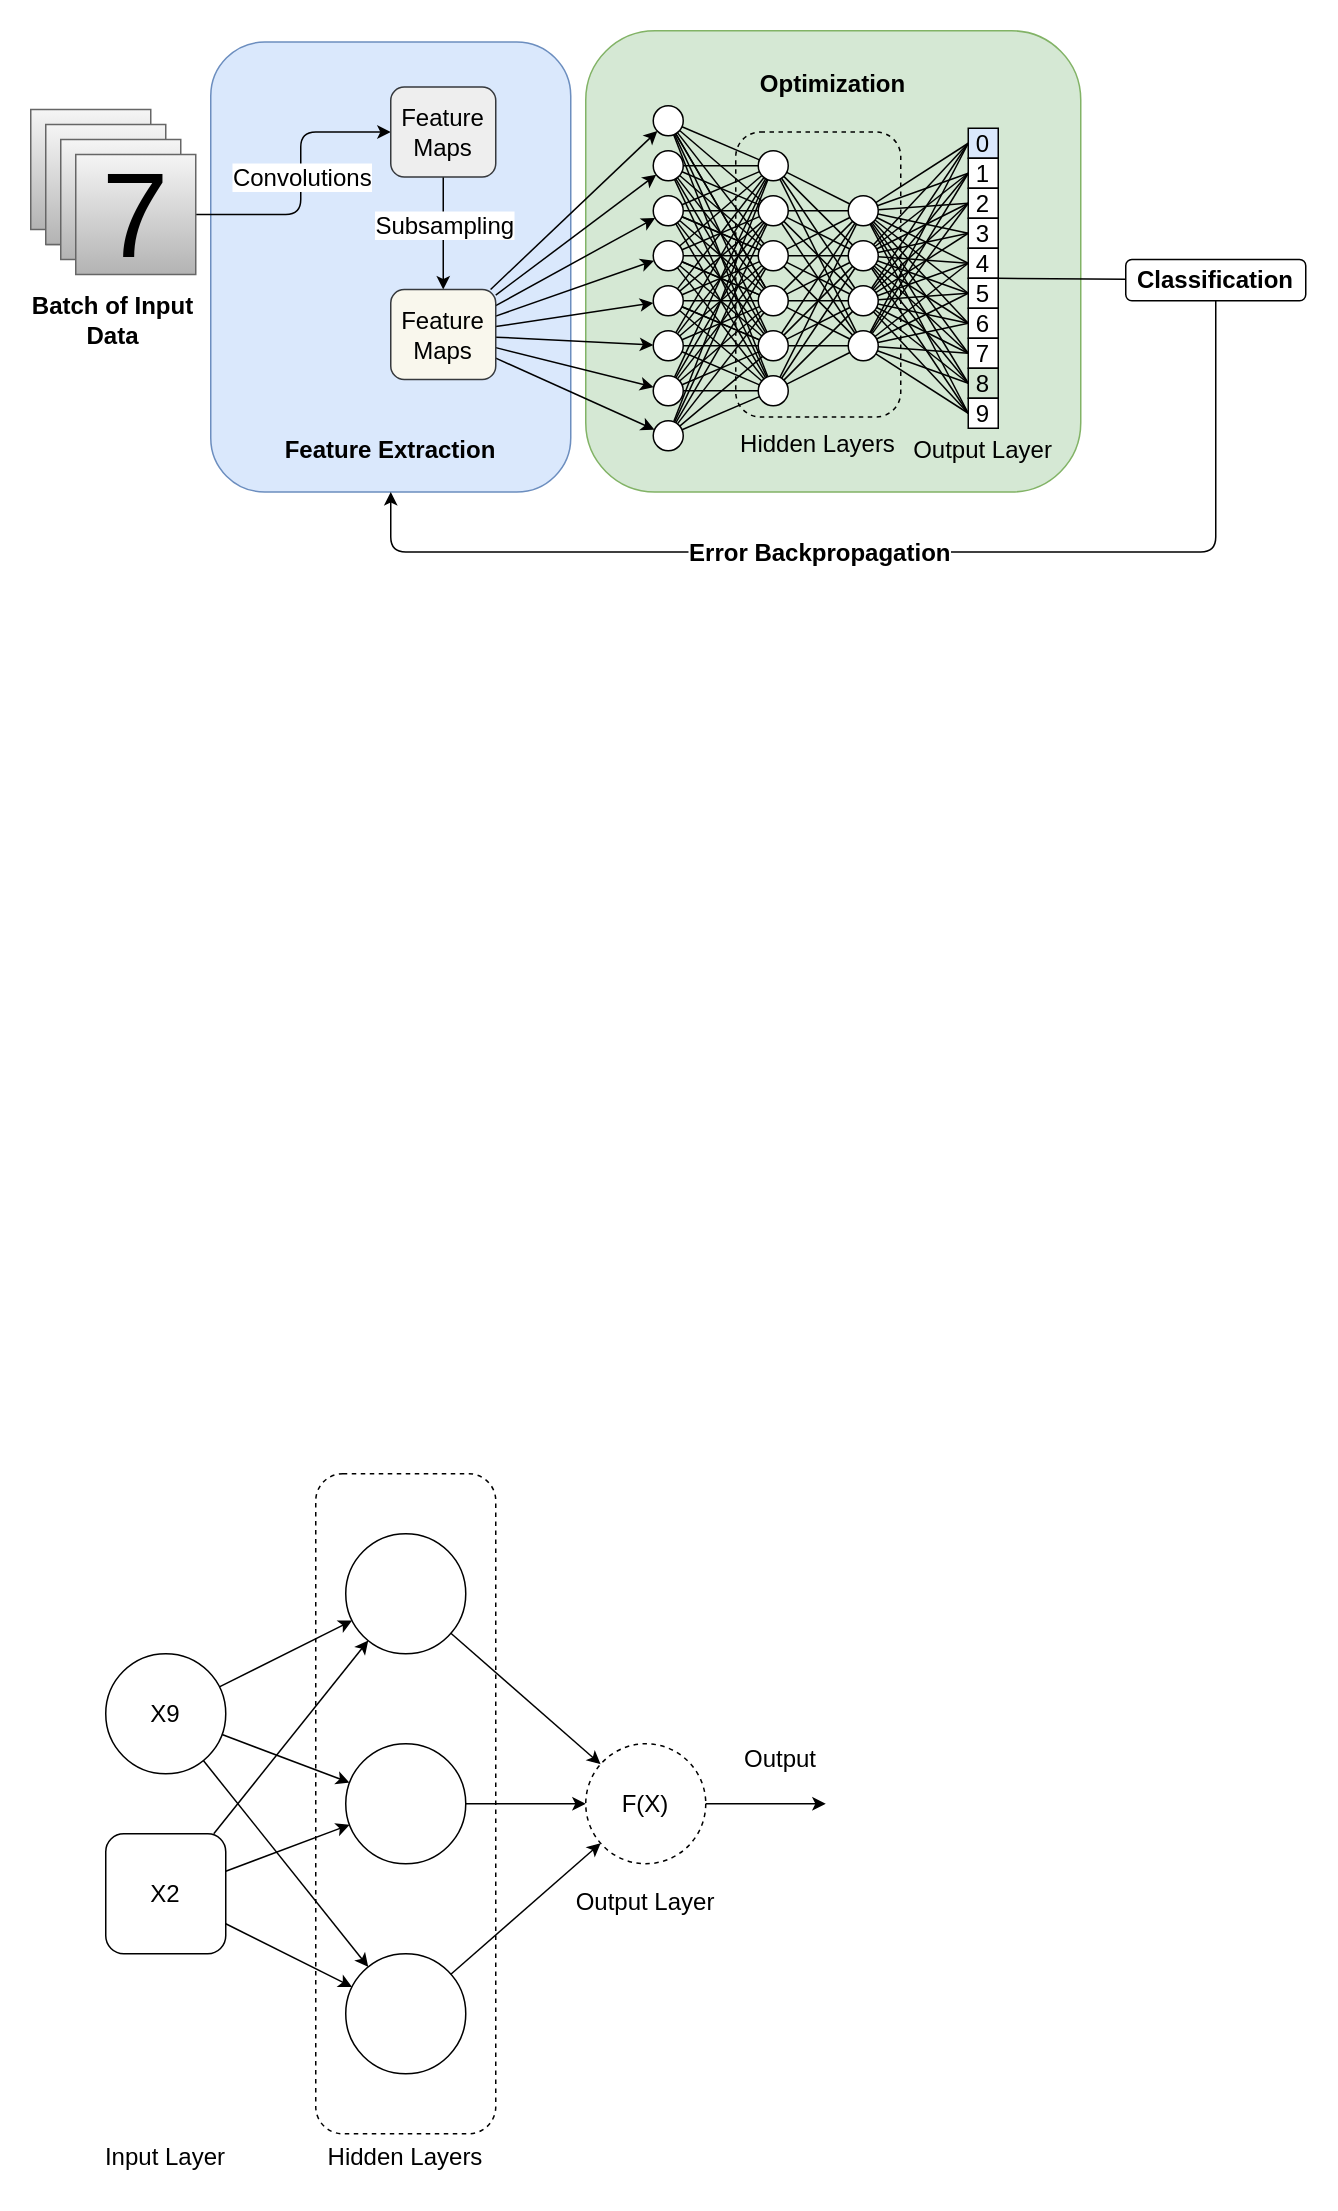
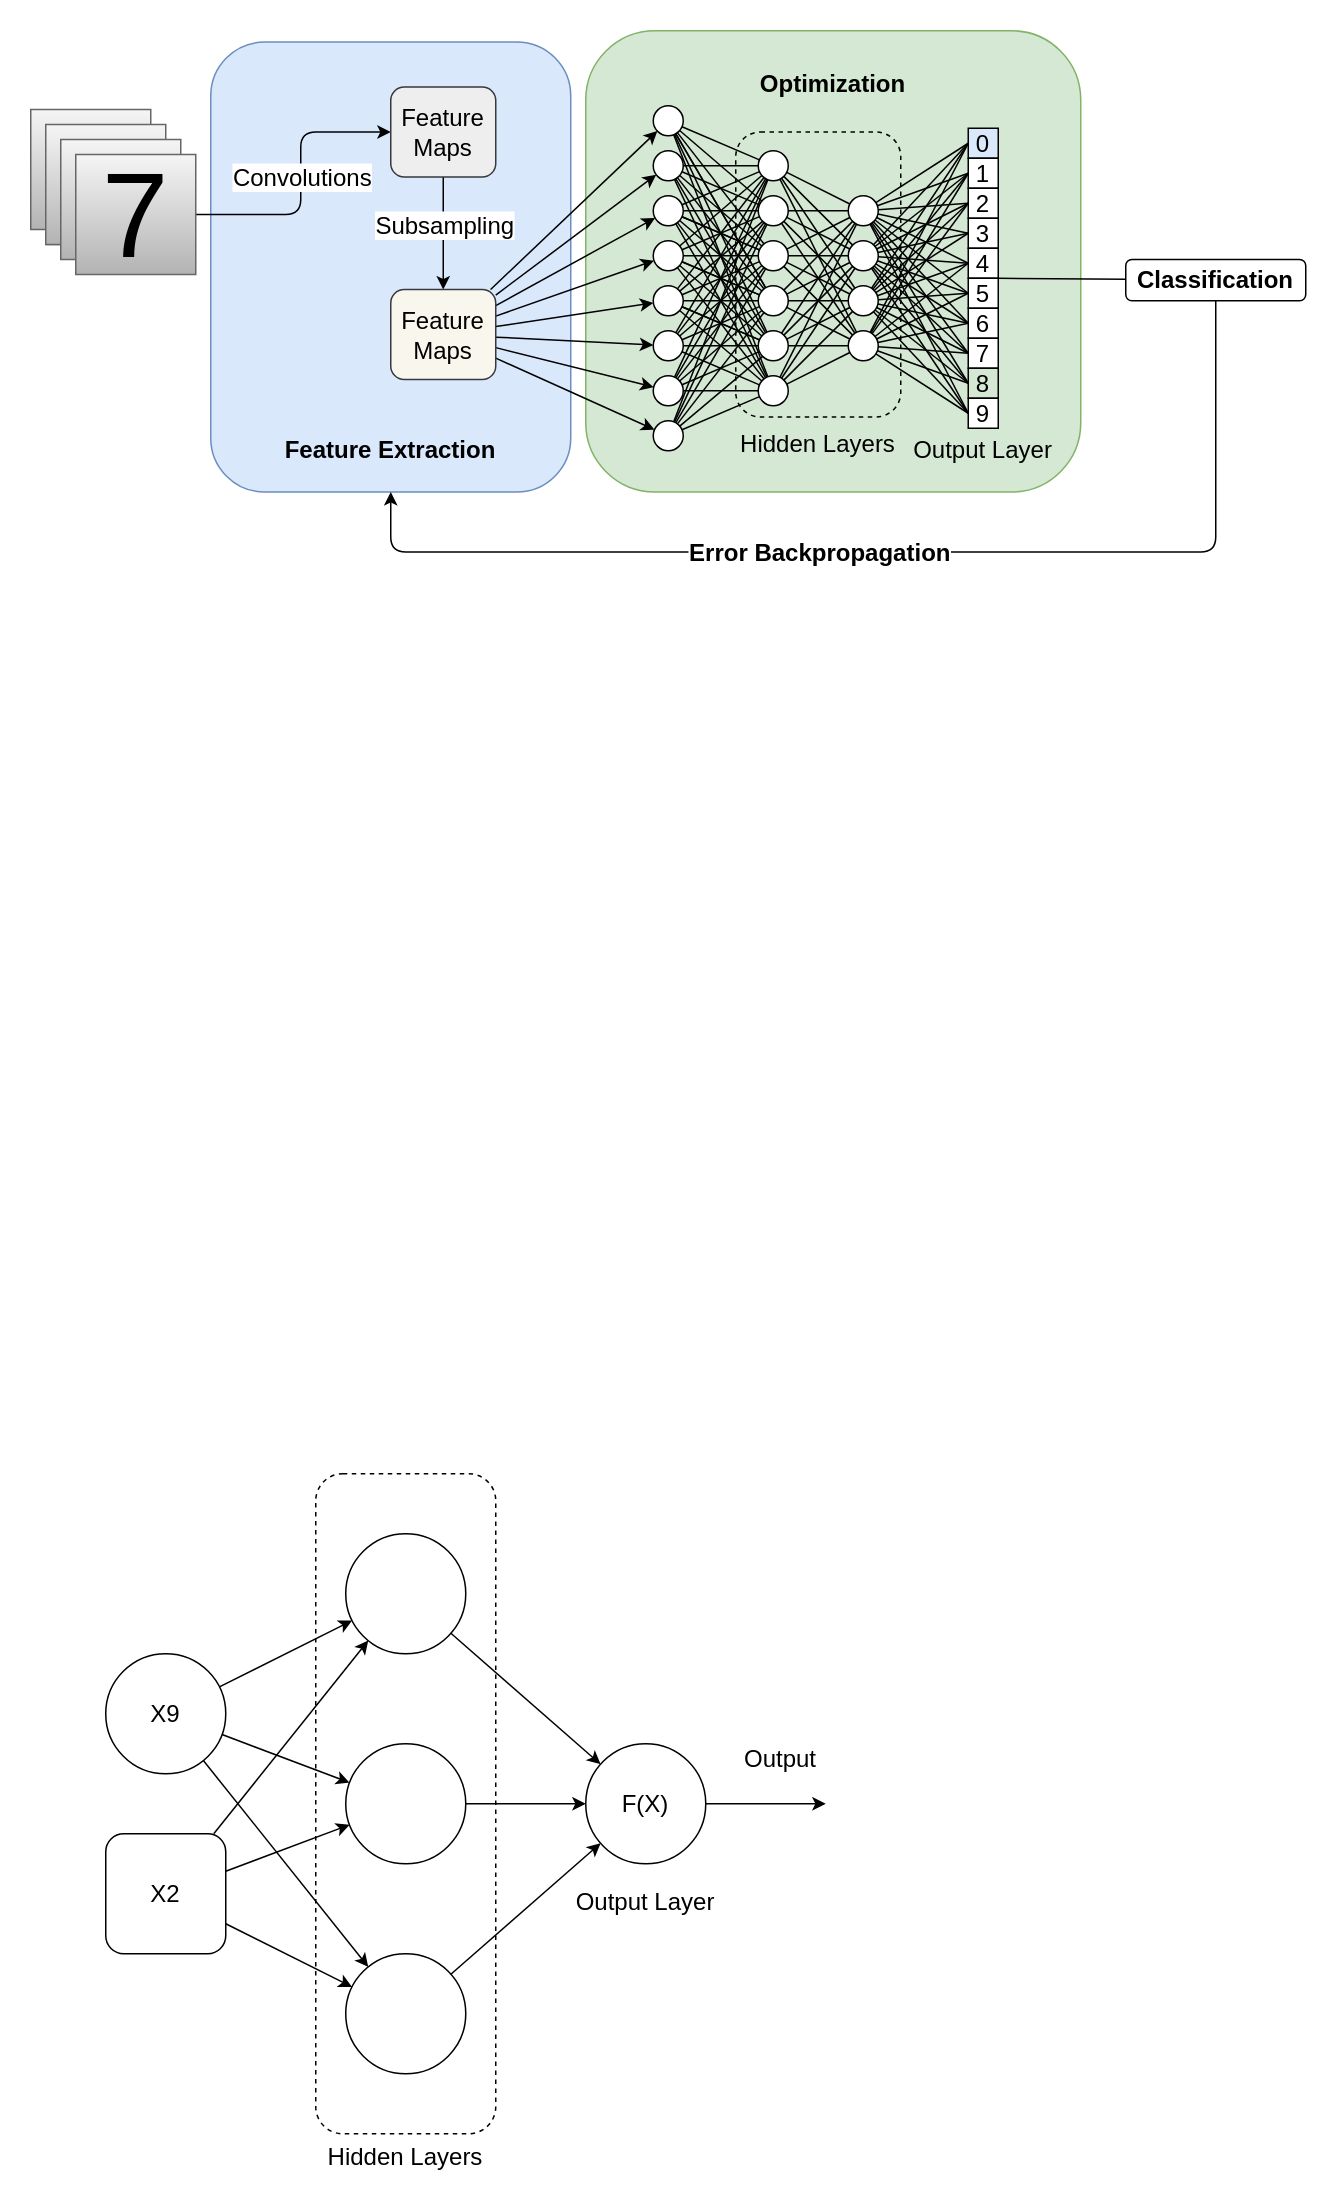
(113, 320) -> none
(646, 1804) -> (646, 1804)
(166, 2156) -> none
